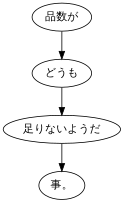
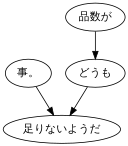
(62, 154) -> (43, 98)
